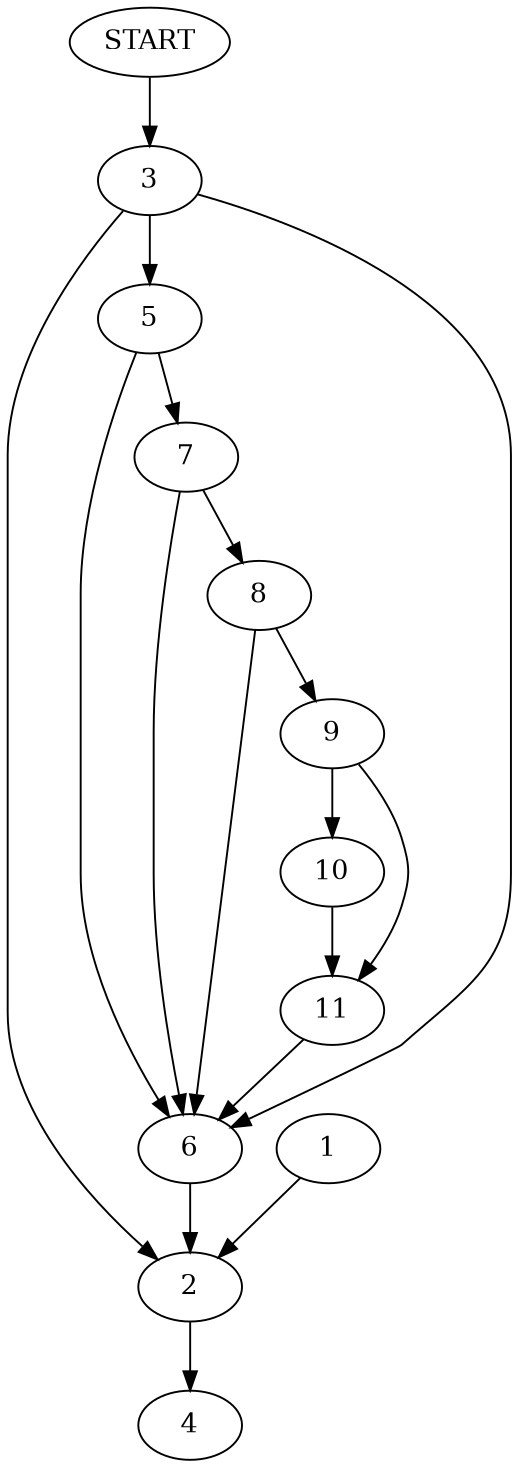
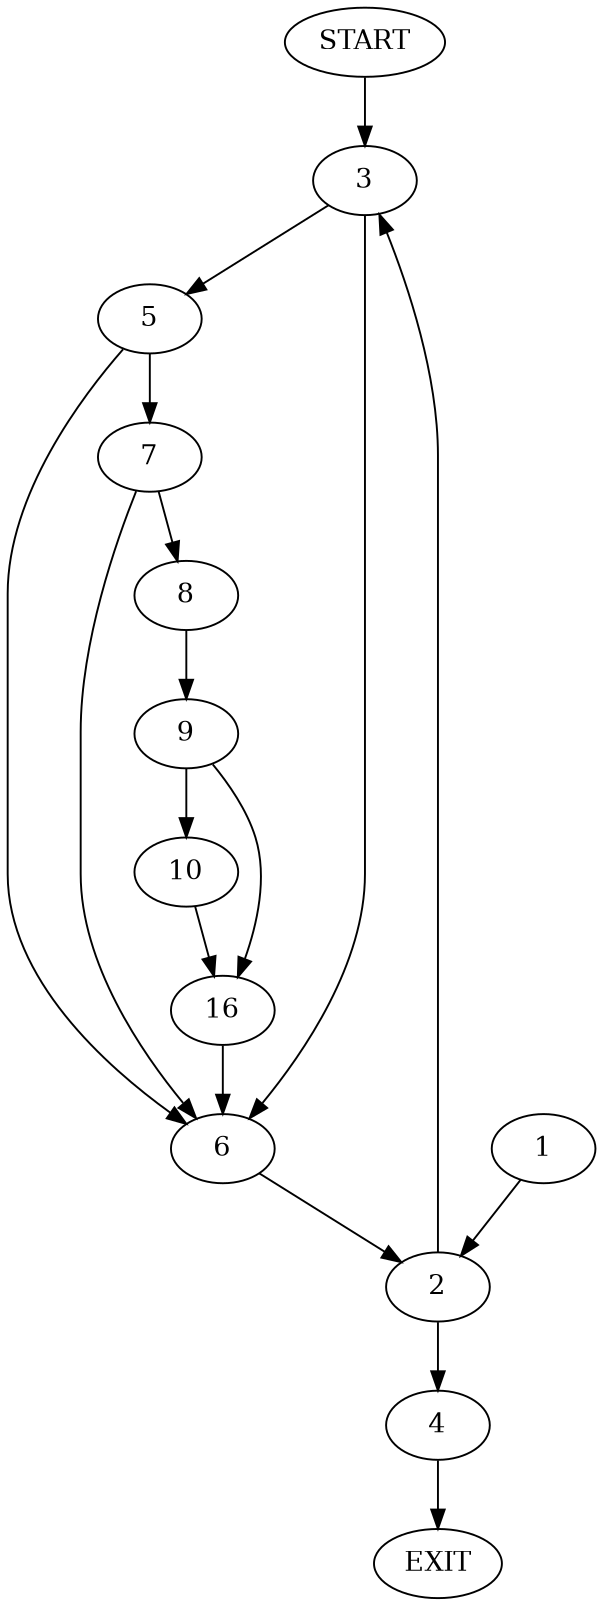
(8, 735) -> (438, 739)
(226, 862) -> none
(332, 1010) -> (223, 1010)
none -> (438, 1564)
